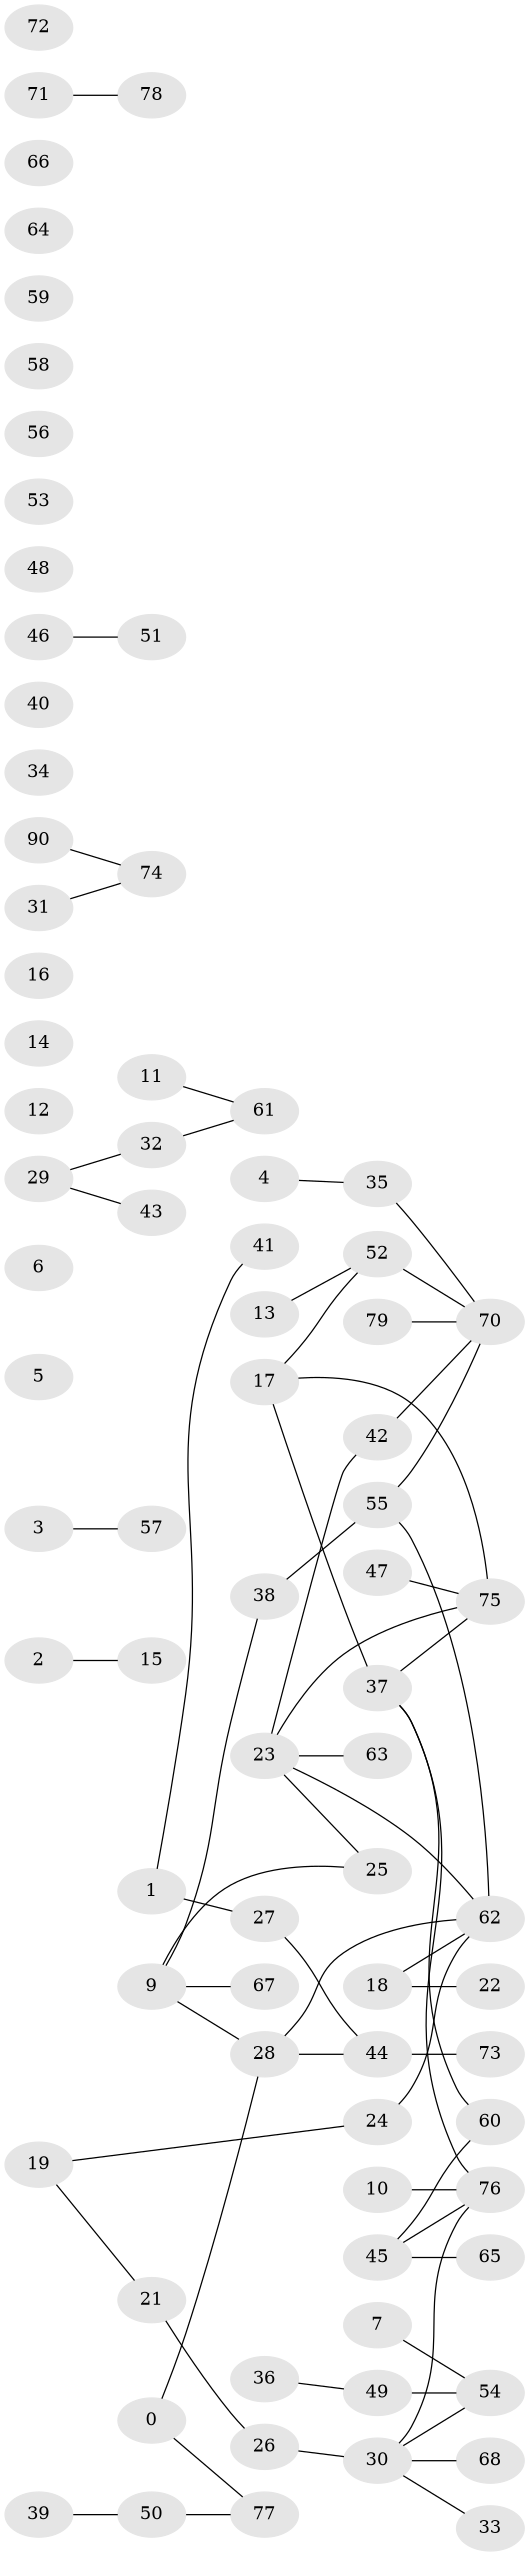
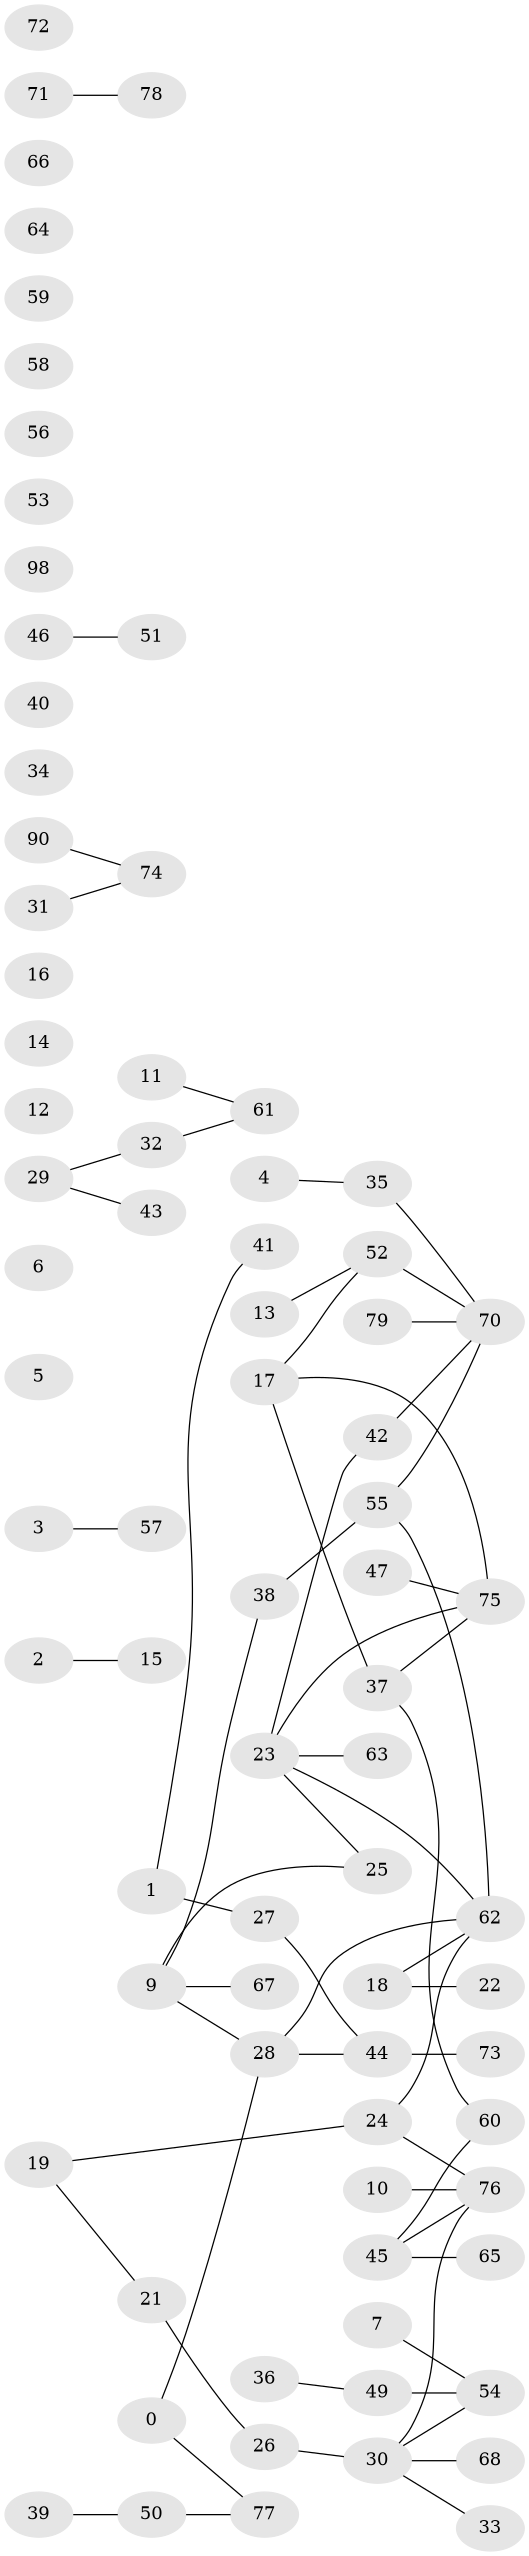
(39, 569) -> (39, 569)
(434, 1939) -> (434, 2156)
